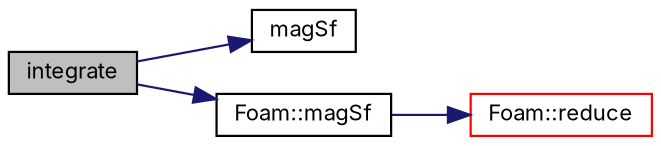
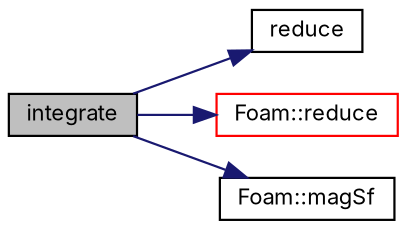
(304, 31) -> (307, 31)
(420, 115) -> (165, 115)
